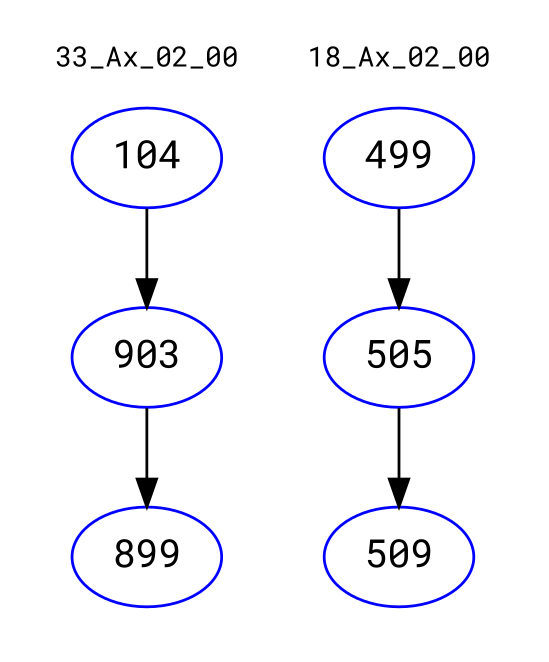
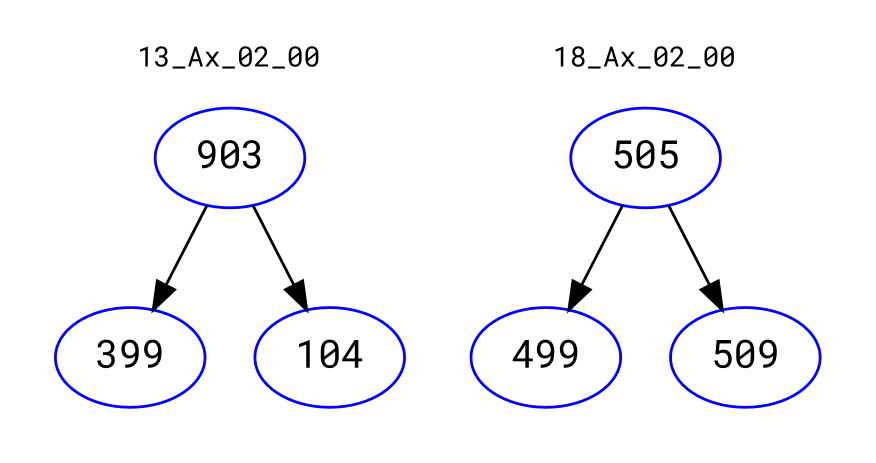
(148, 60) -> (230, 60)
(147, 244) -> (273, 245)
(399, 244) -> (602, 245)
(147, 557) -> (130, 357)
